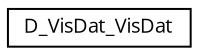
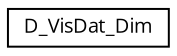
(99, 28) -> (88, 28)
